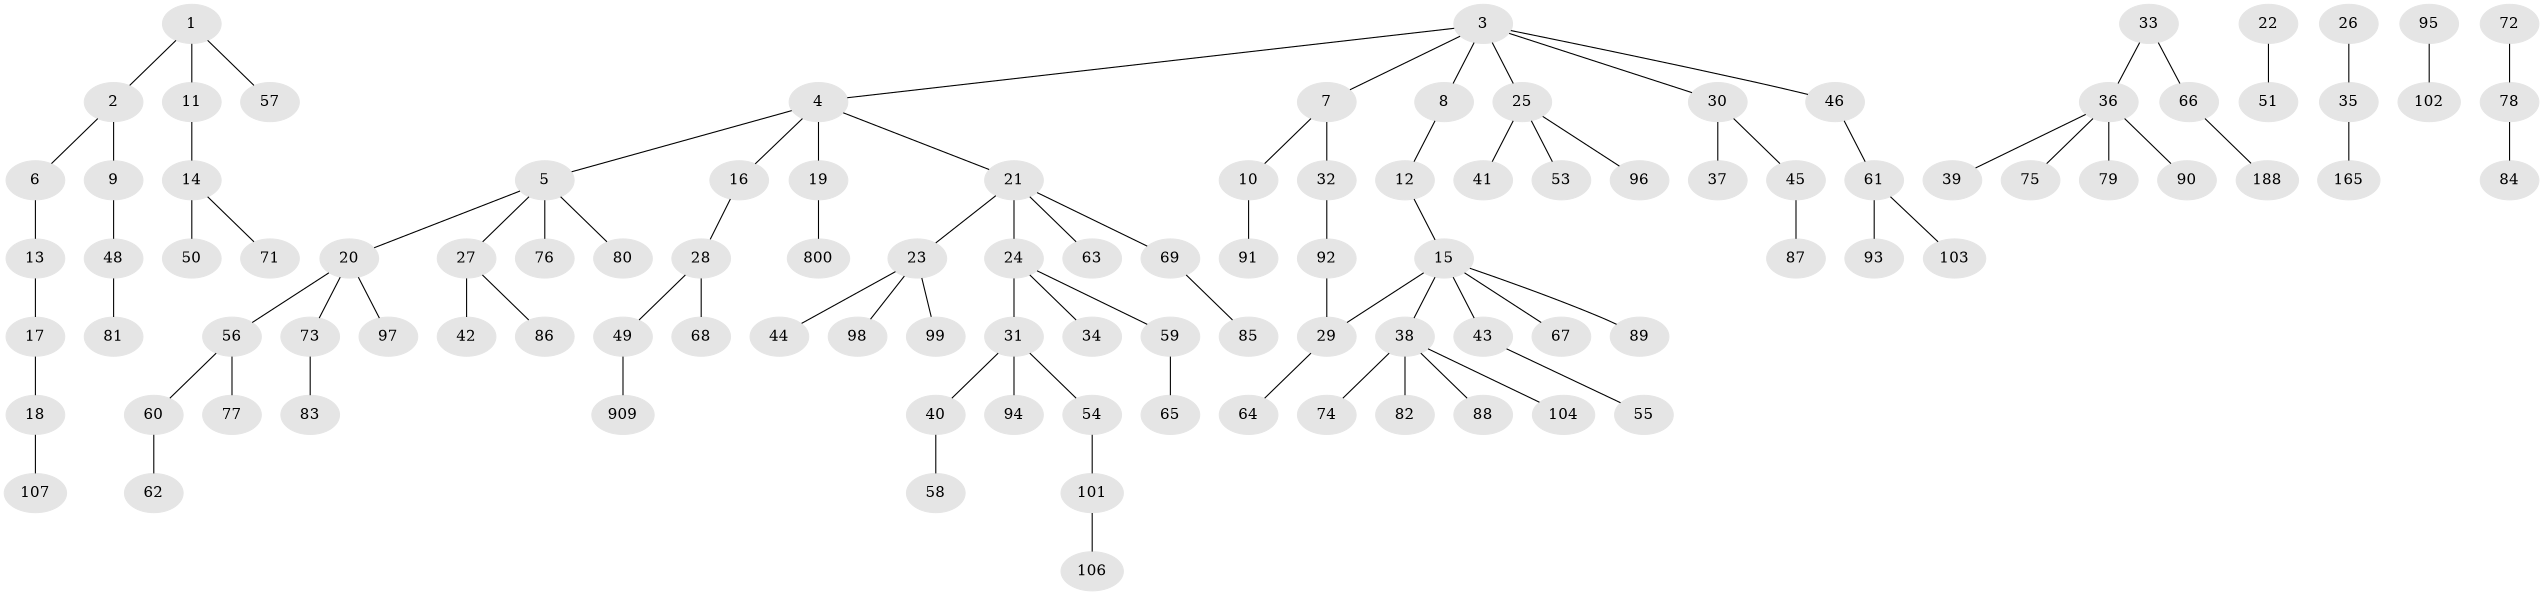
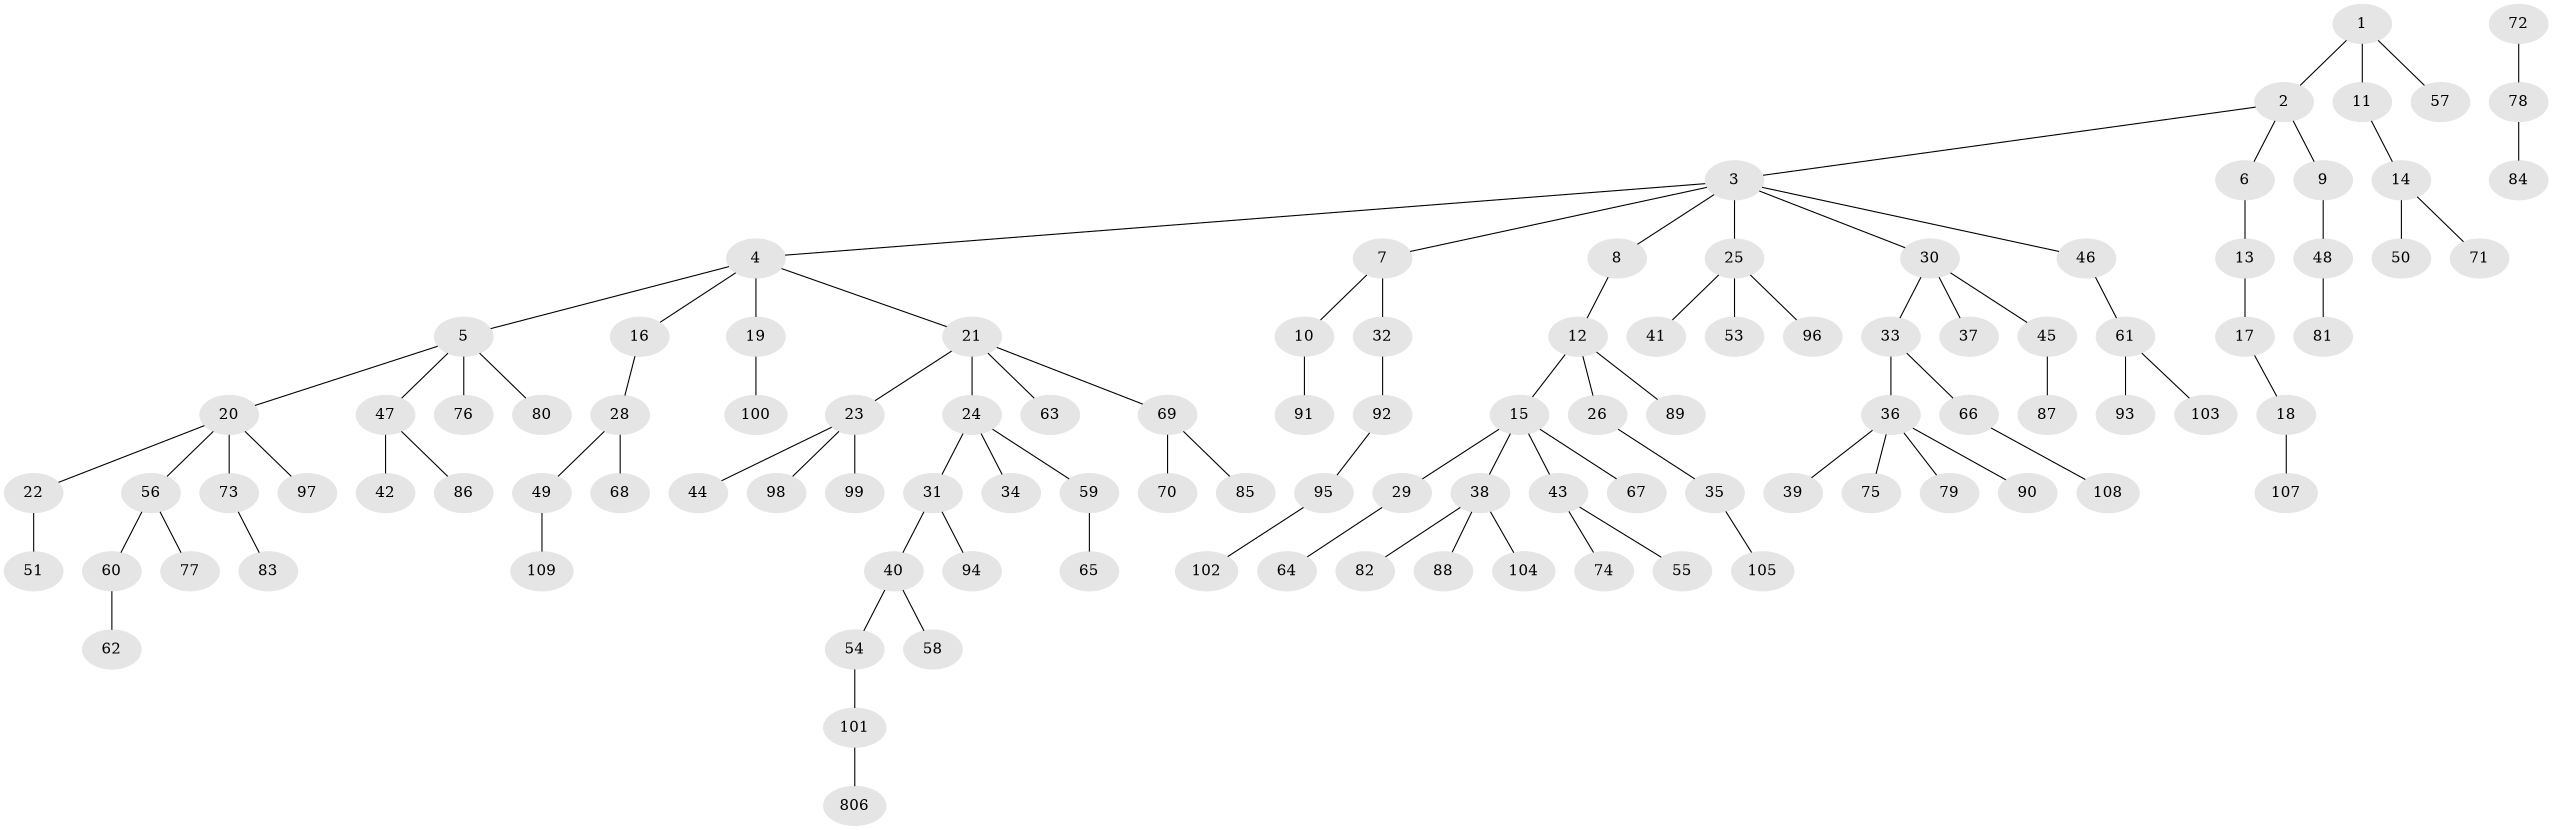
none -> (2009, 141)
(2267, 180) -> (2108, 493)
(2349, 180) -> (1763, 571)
(467, 258) -> (386, 415)
(818, 258) -> (756, 415)
(1544, 295) -> (1627, 376)
(1327, 298) -> (1353, 454)
none -> (1910, 298)
(1053, 376) -> (874, 610)
(1366, 376) -> (1581, 532)
none -> (1588, 376)
(623, 415) -> (542, 571)
none -> (131, 454)
none -> (1168, 493)
(1092, 571) -> (855, 806)
